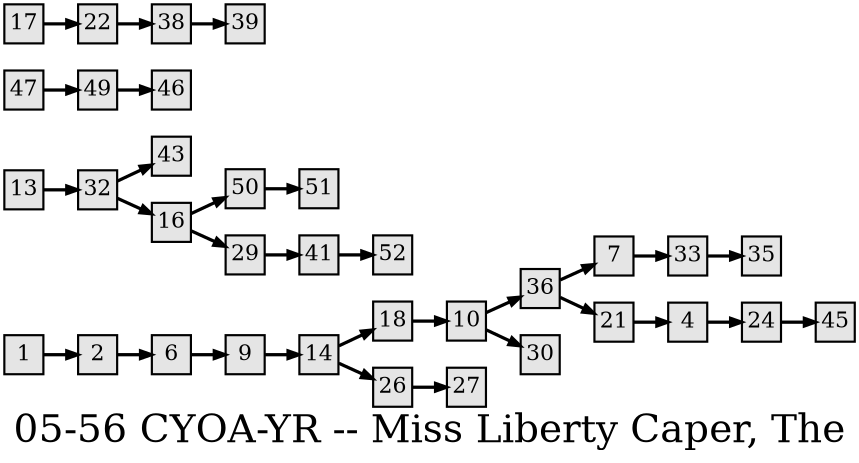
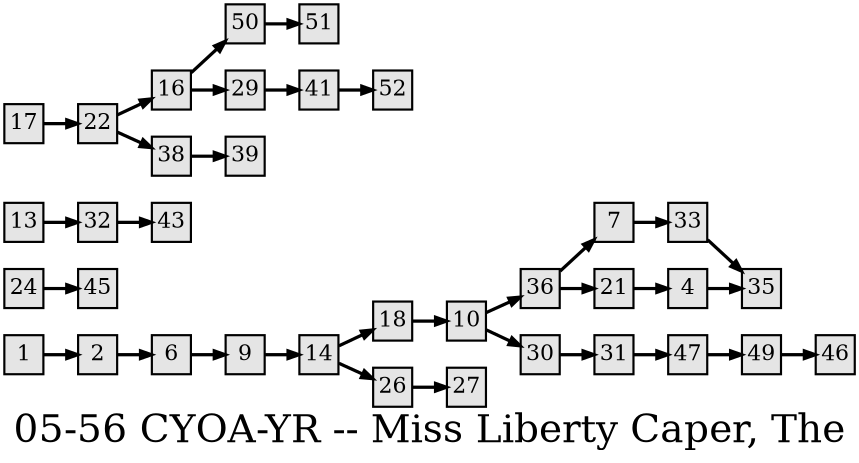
(129, 204) -> (130, 109)
(719, 322) -> (719, 289)
none -> (614, 355)
